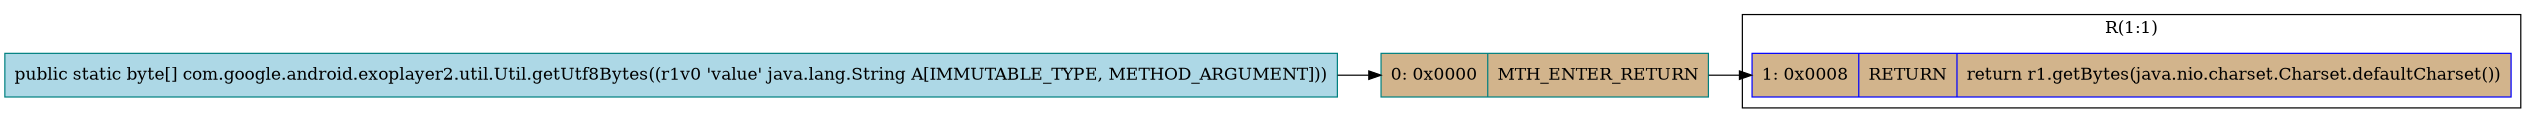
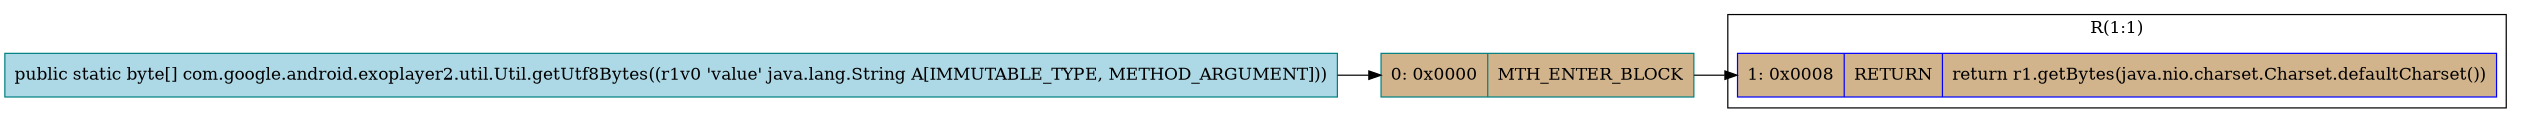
(1598, 75) -> (1591, 75)
